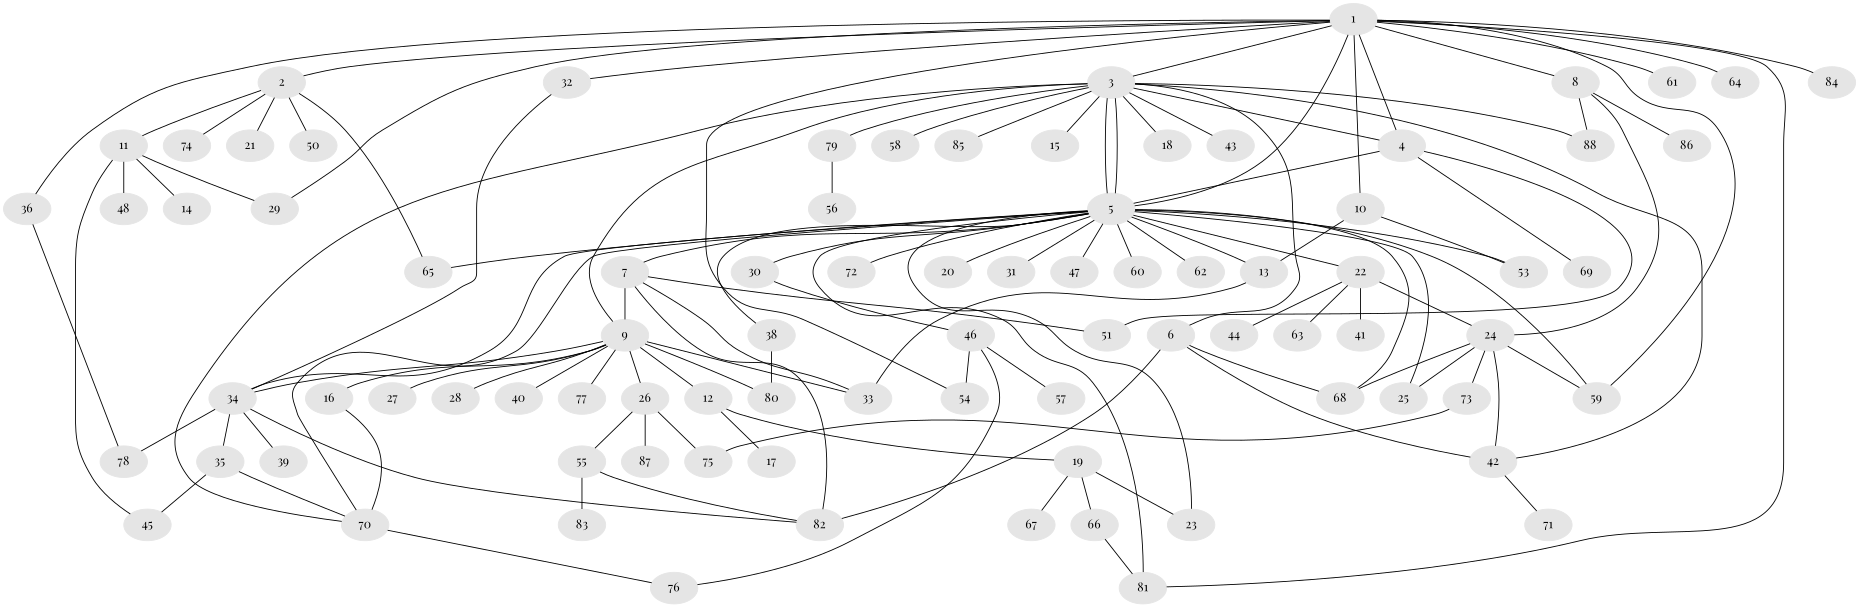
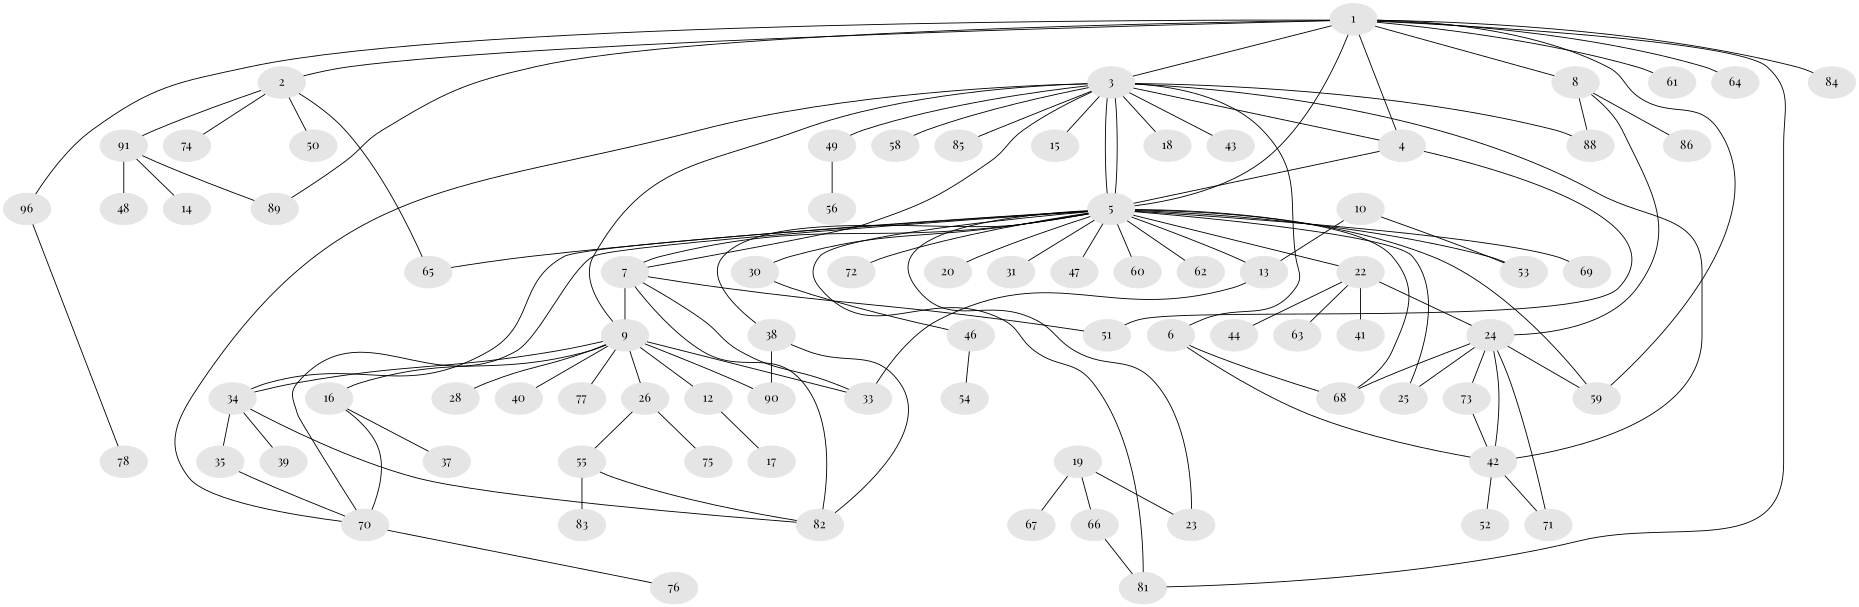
(567, 83) -> none
(816, 93) -> none
(1357, 118) -> none
(124, 146) -> (124, 146)
(250, 146) -> none
(832, 146) -> (832, 146)
(27, 209) -> (27, 209)
(275, 209) -> (275, 209)
(1494, 209) -> (1408, 233)
none -> (886, 217)
(392, 399) -> none
(772, 399) -> (772, 399)
(1061, 399) -> none
(184, 427) -> none
none -> (1525, 429)
(1088, 430) -> (1480, 430)
(888, 445) -> none
(1031, 449) -> (908, 401)
none -> (447, 462)
(645, 462) -> none
(898, 516) -> none
(147, 525) -> none
none -> (1485, 525)
